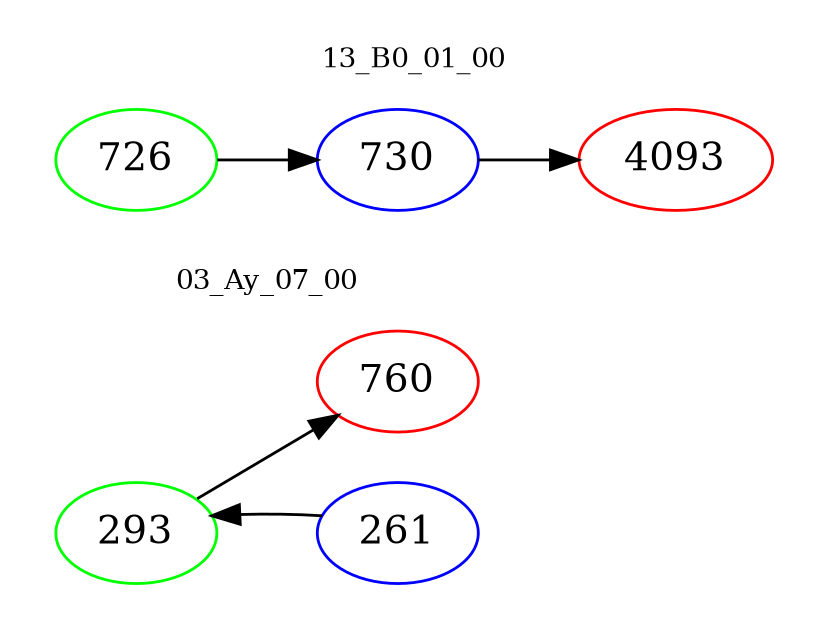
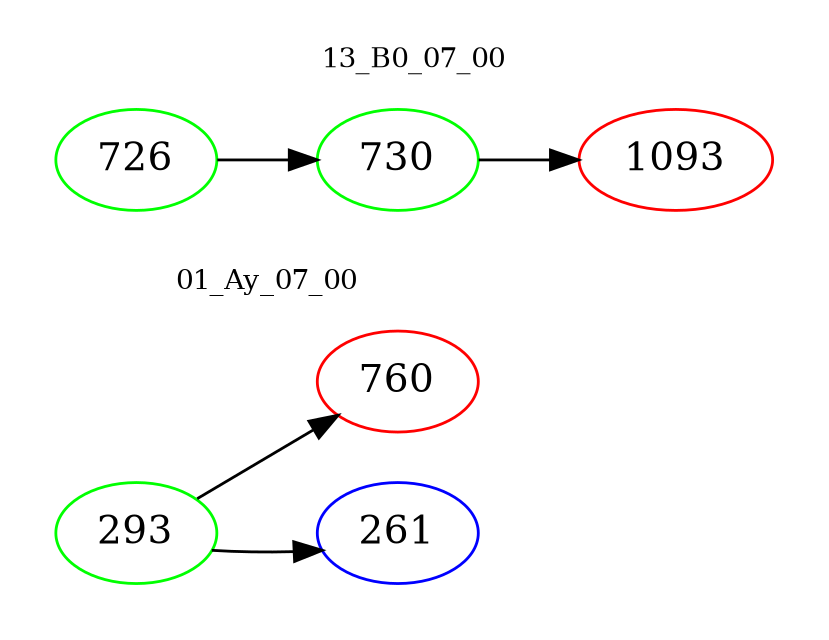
(414, 60) -> (414, 60)
(398, 160) -> (398, 160)
(676, 160) -> (676, 160)
(267, 282) -> (267, 282)
(281, 514) -> (253, 552)
